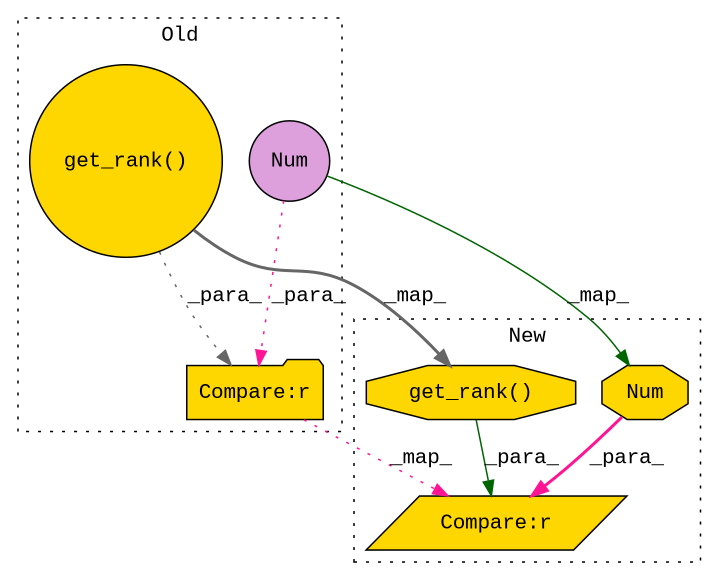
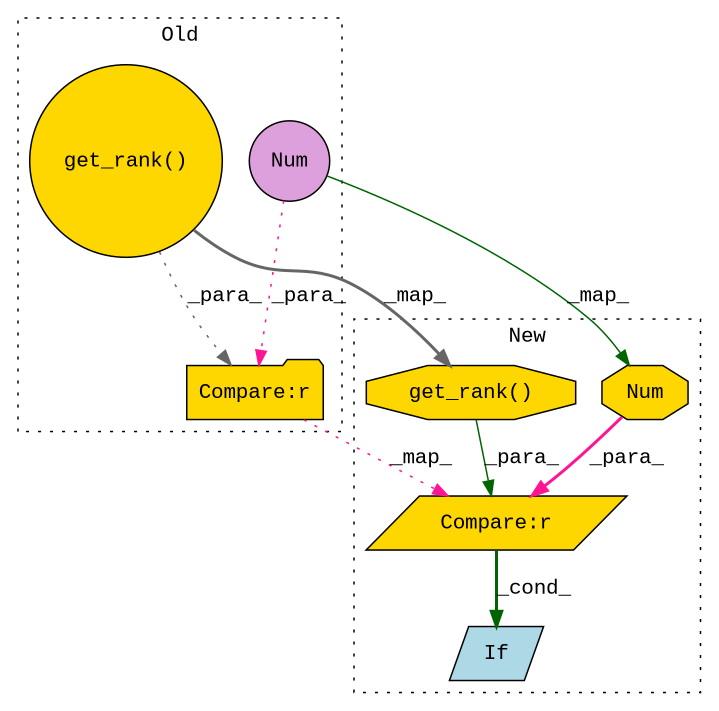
none -> (496, 654)
